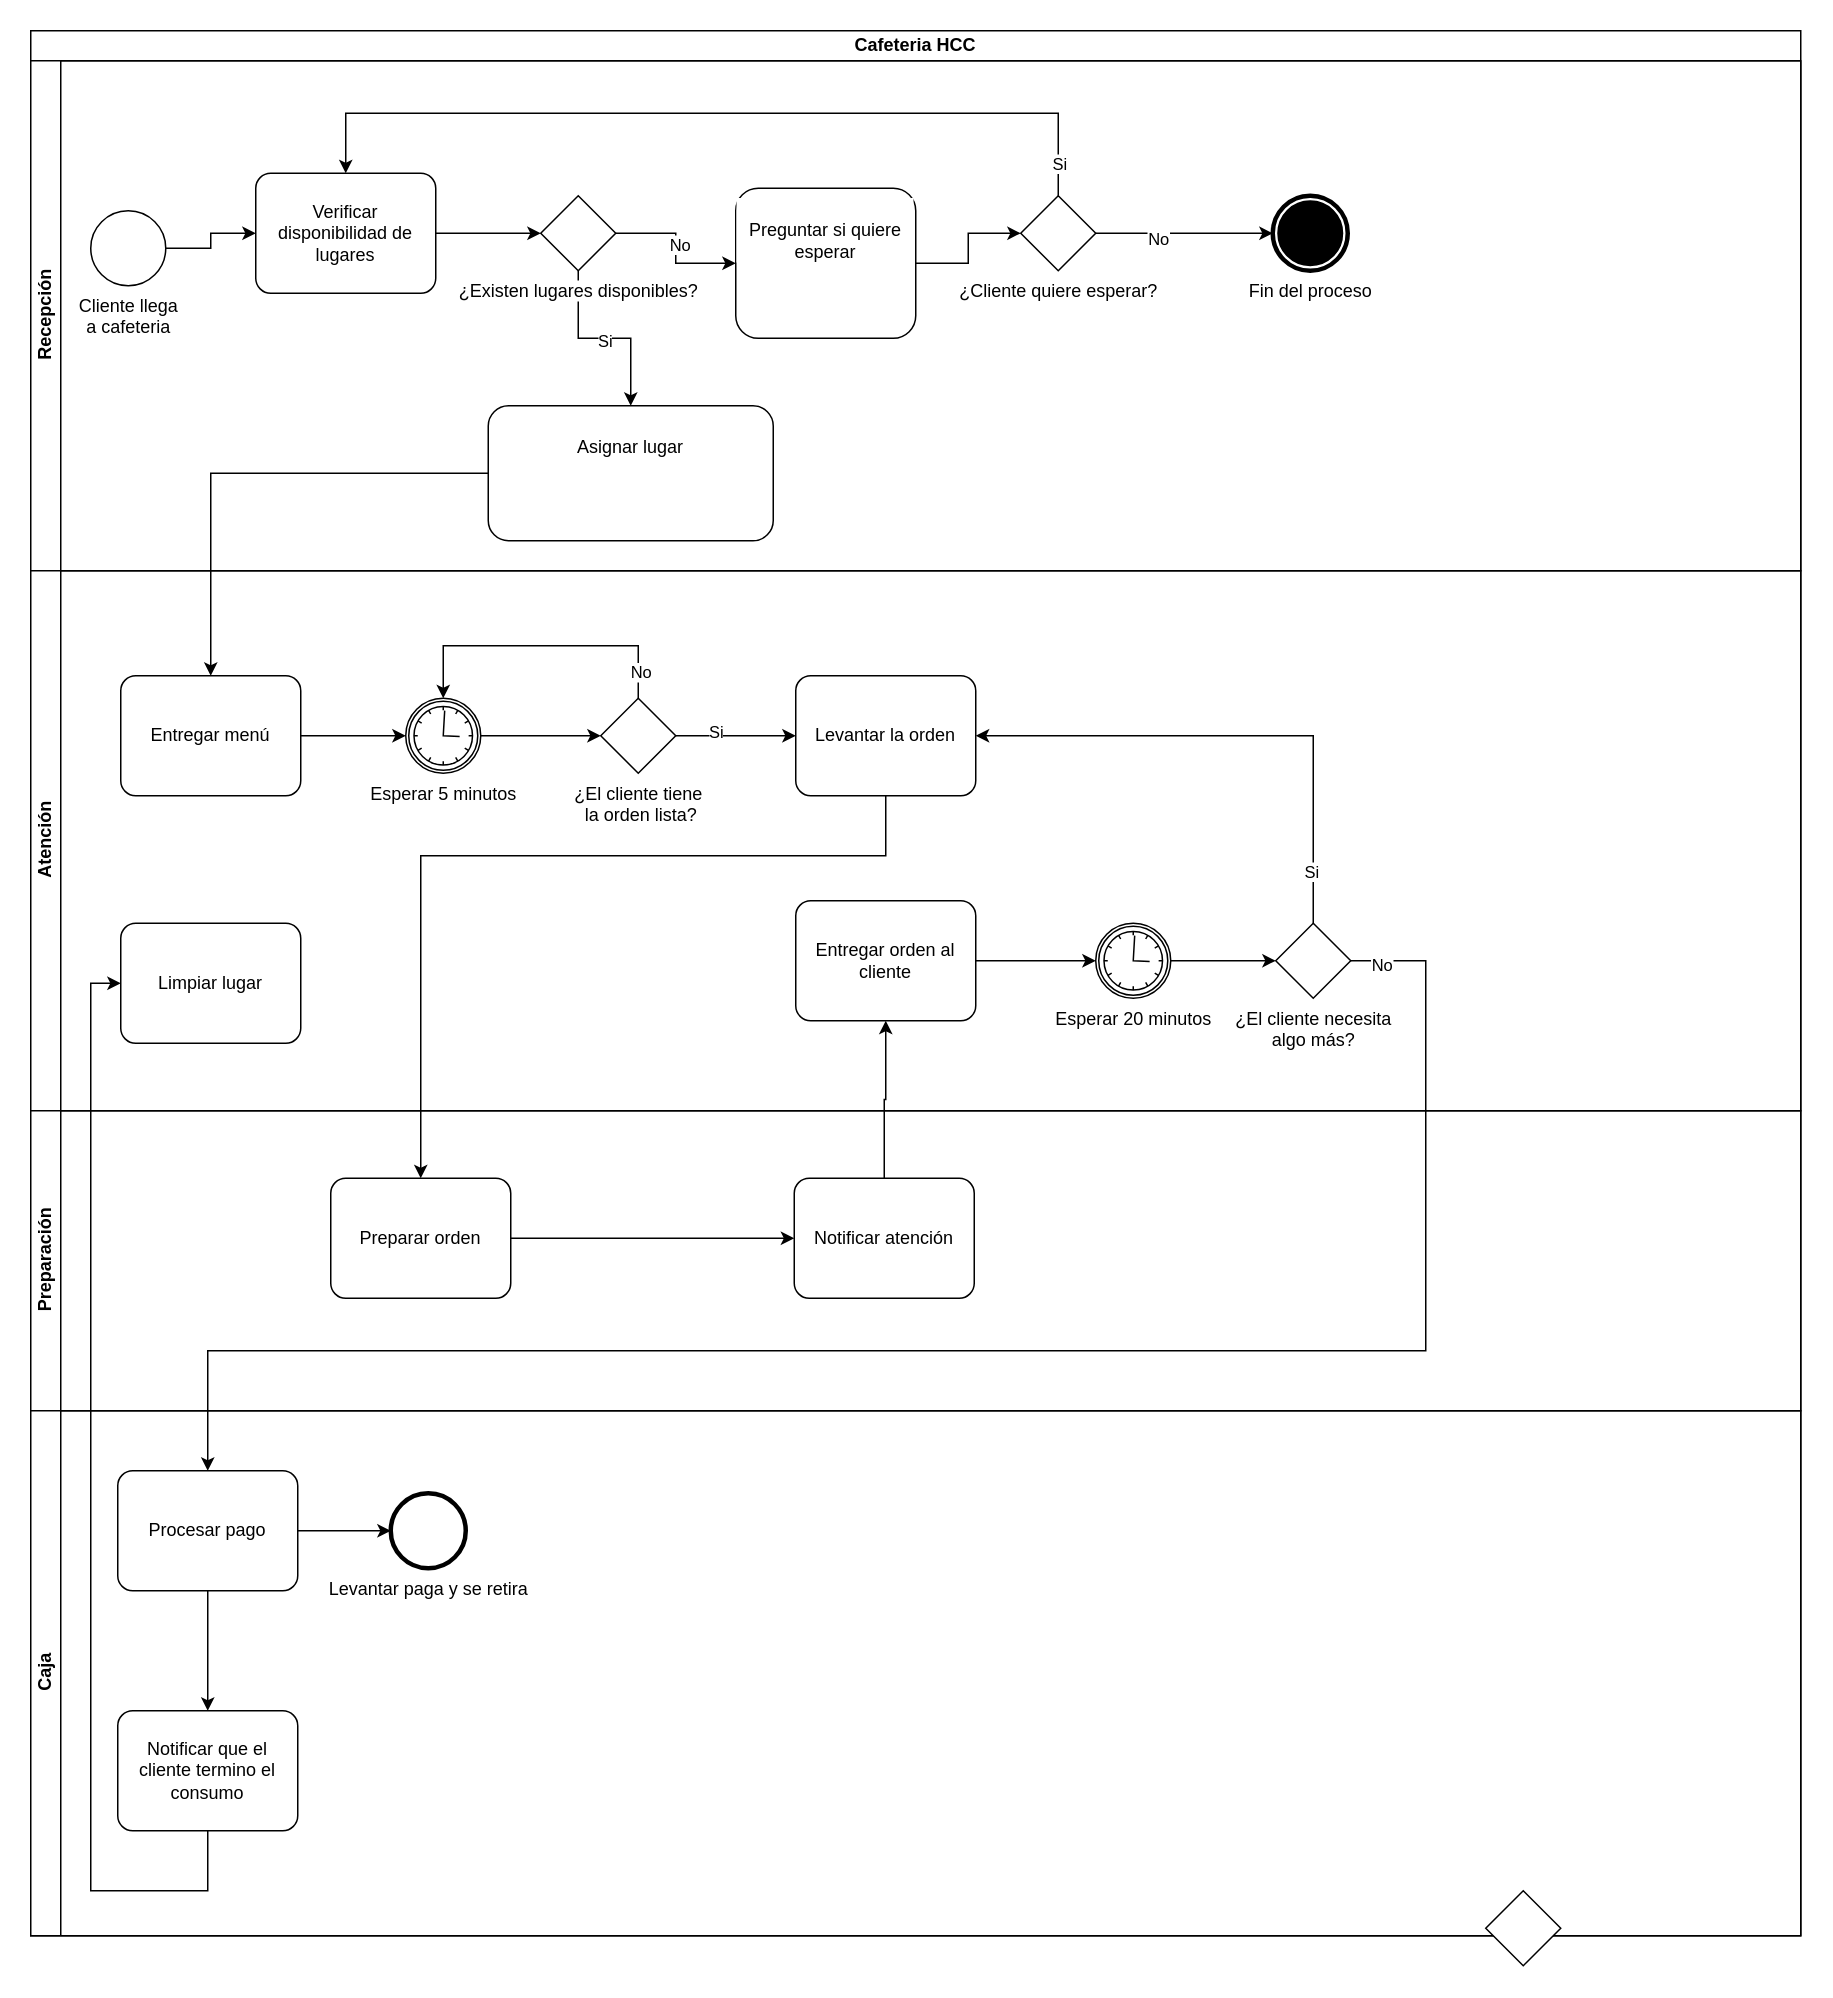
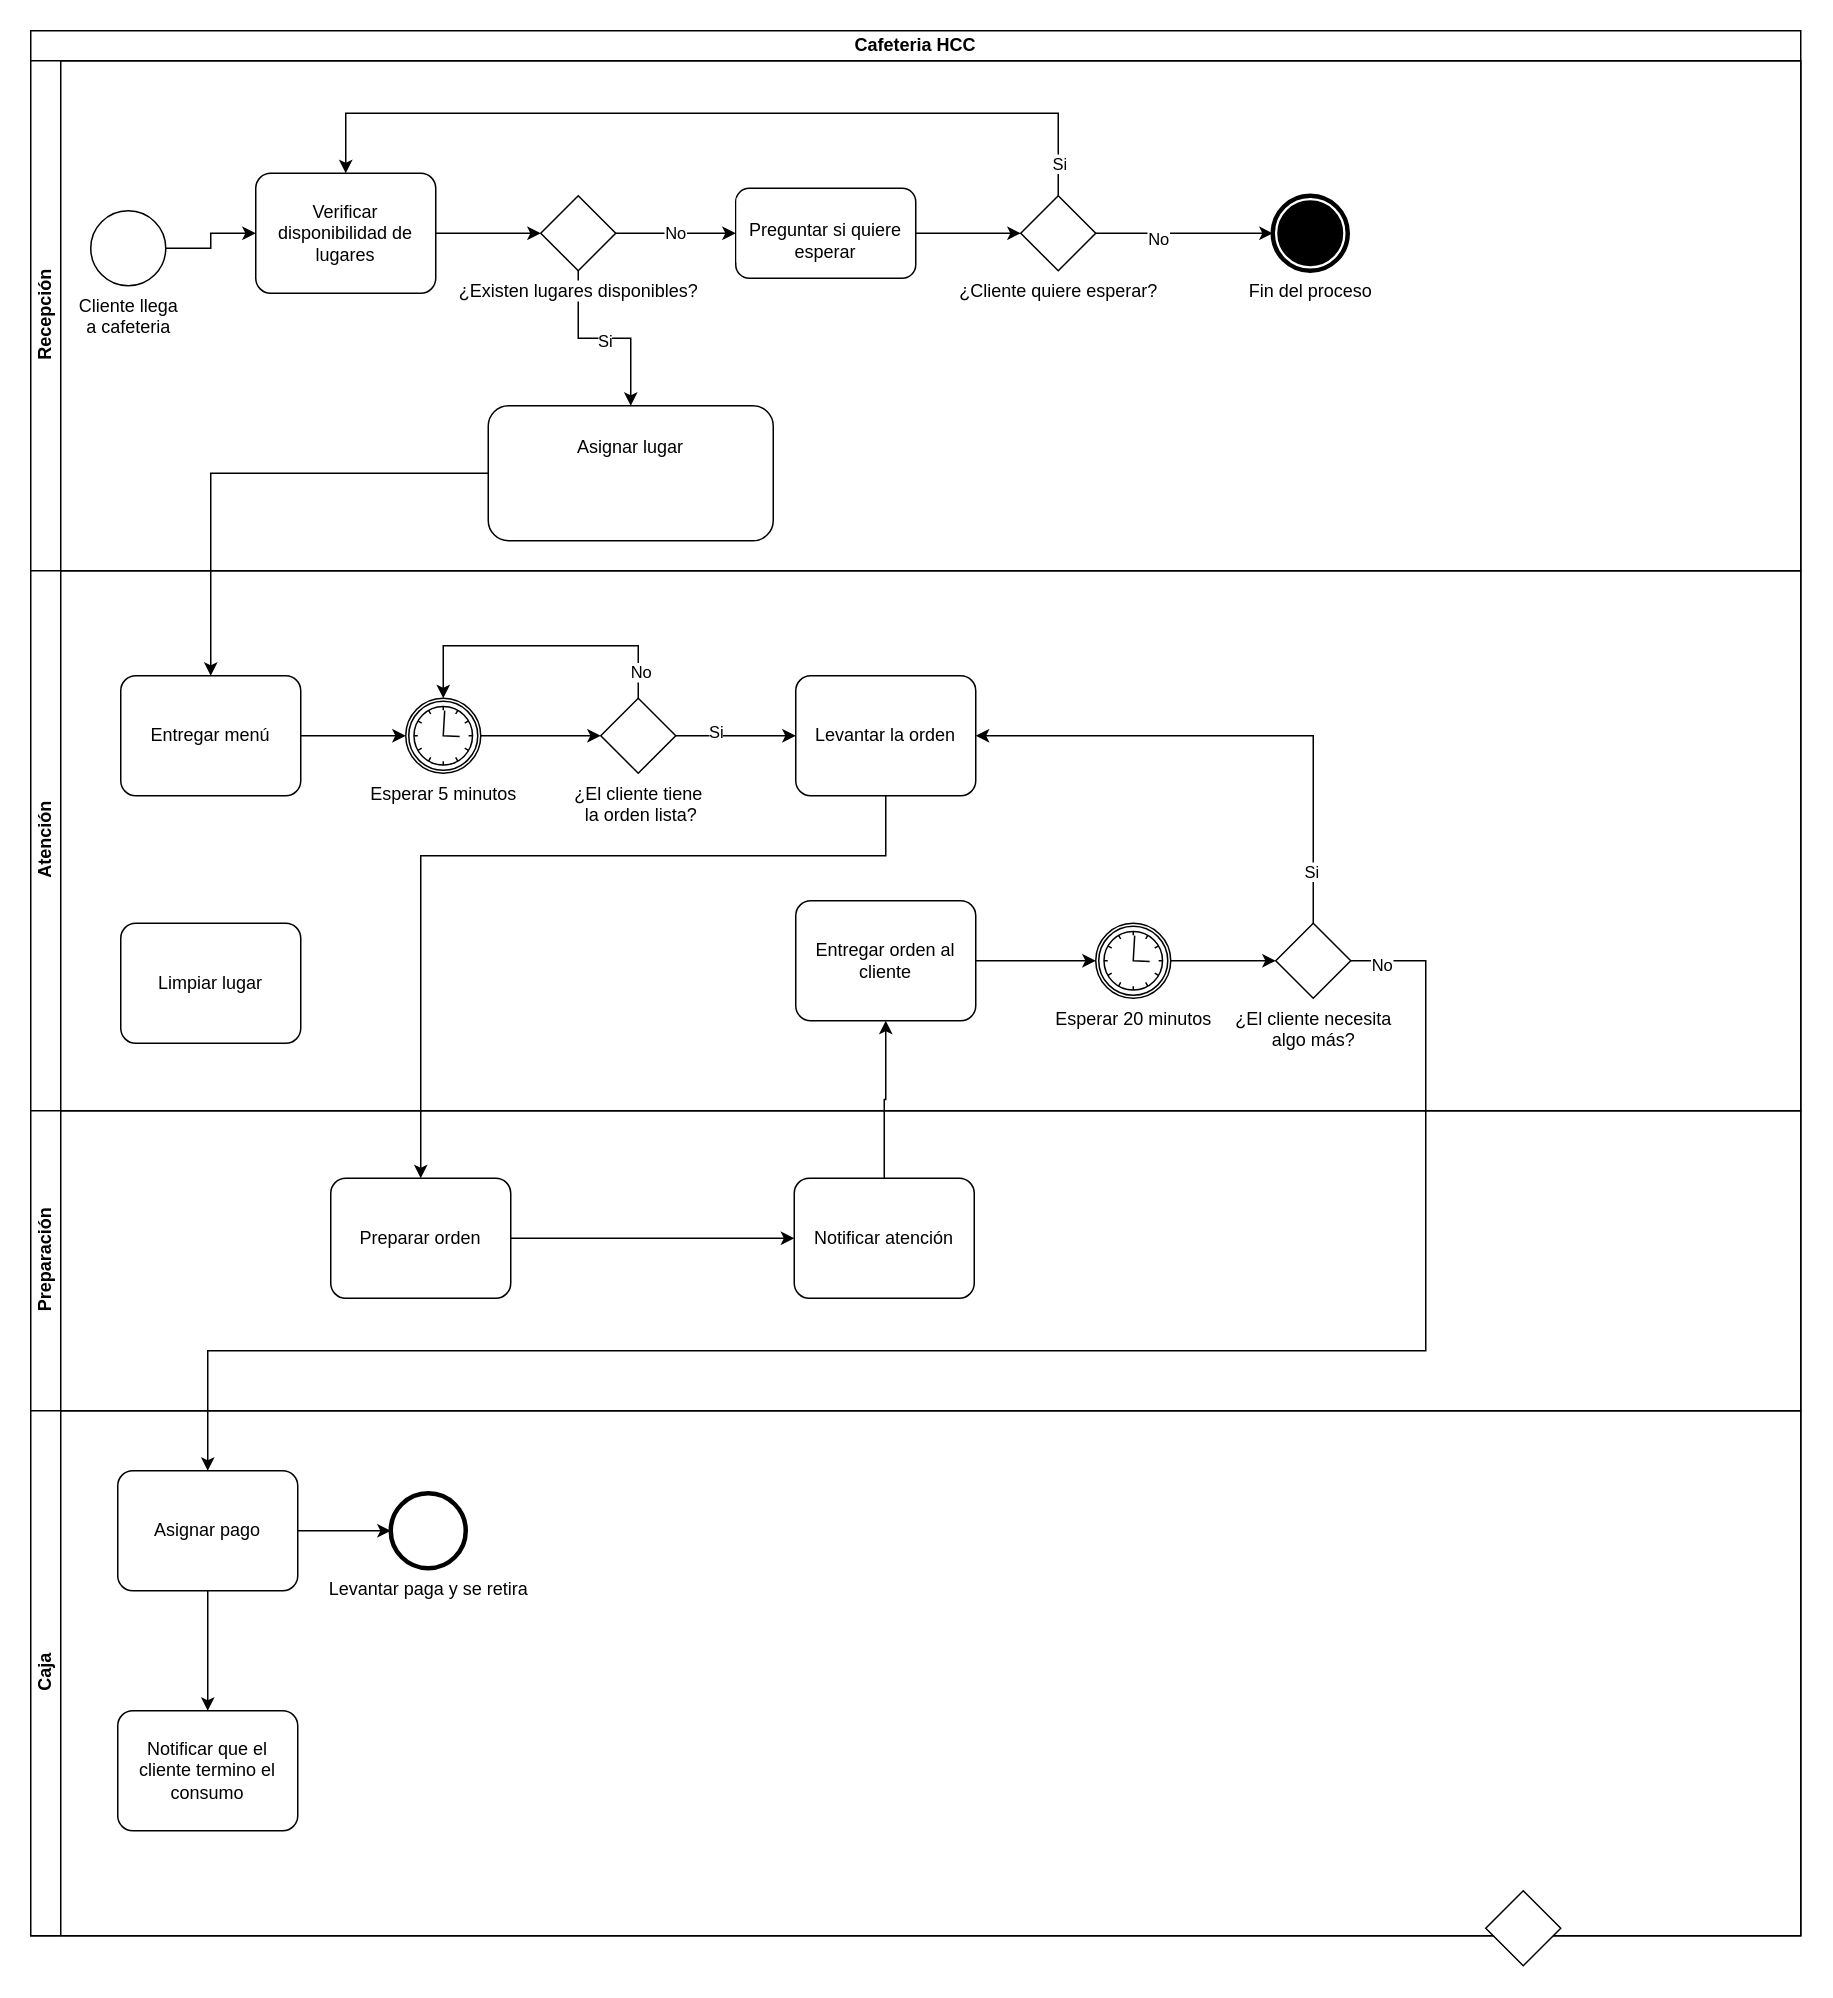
(826, 263) -> (826, 233)
(91, 1516) -> none
(208, 1531) -> (208, 1531)
